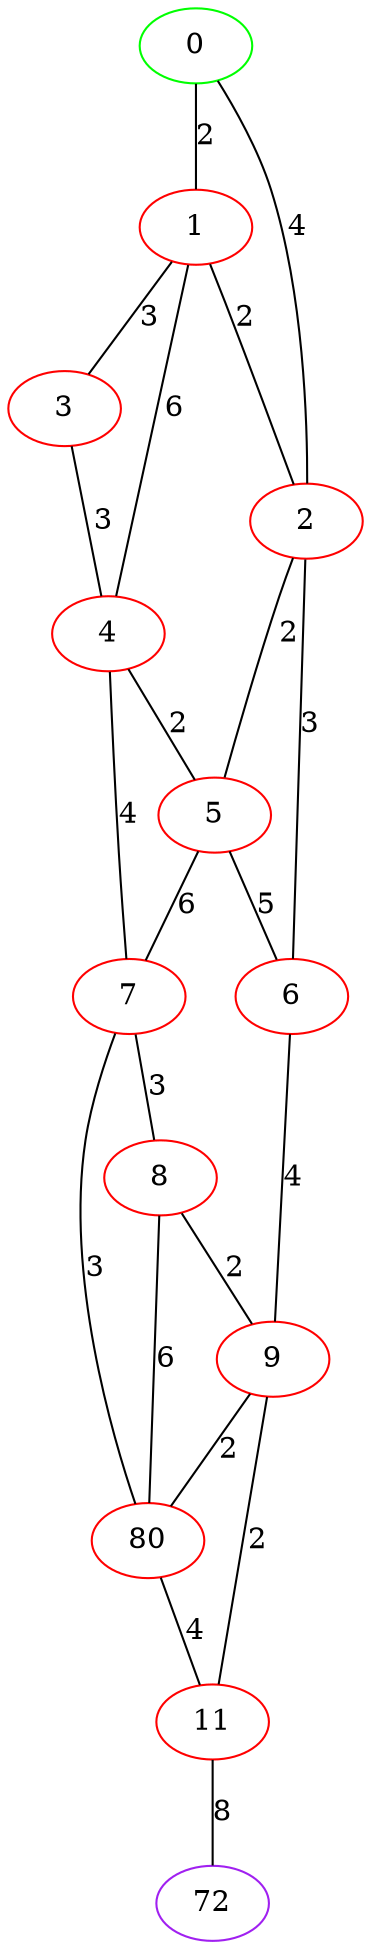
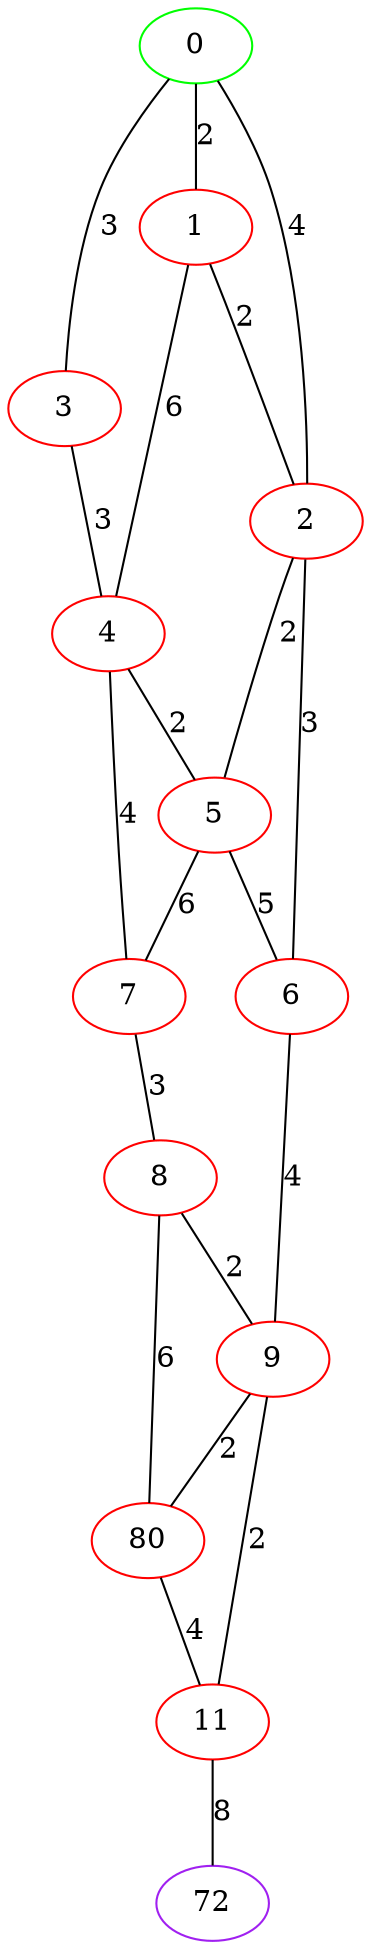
(130, 318) -> (91, 215)
(84, 1269) -> none
